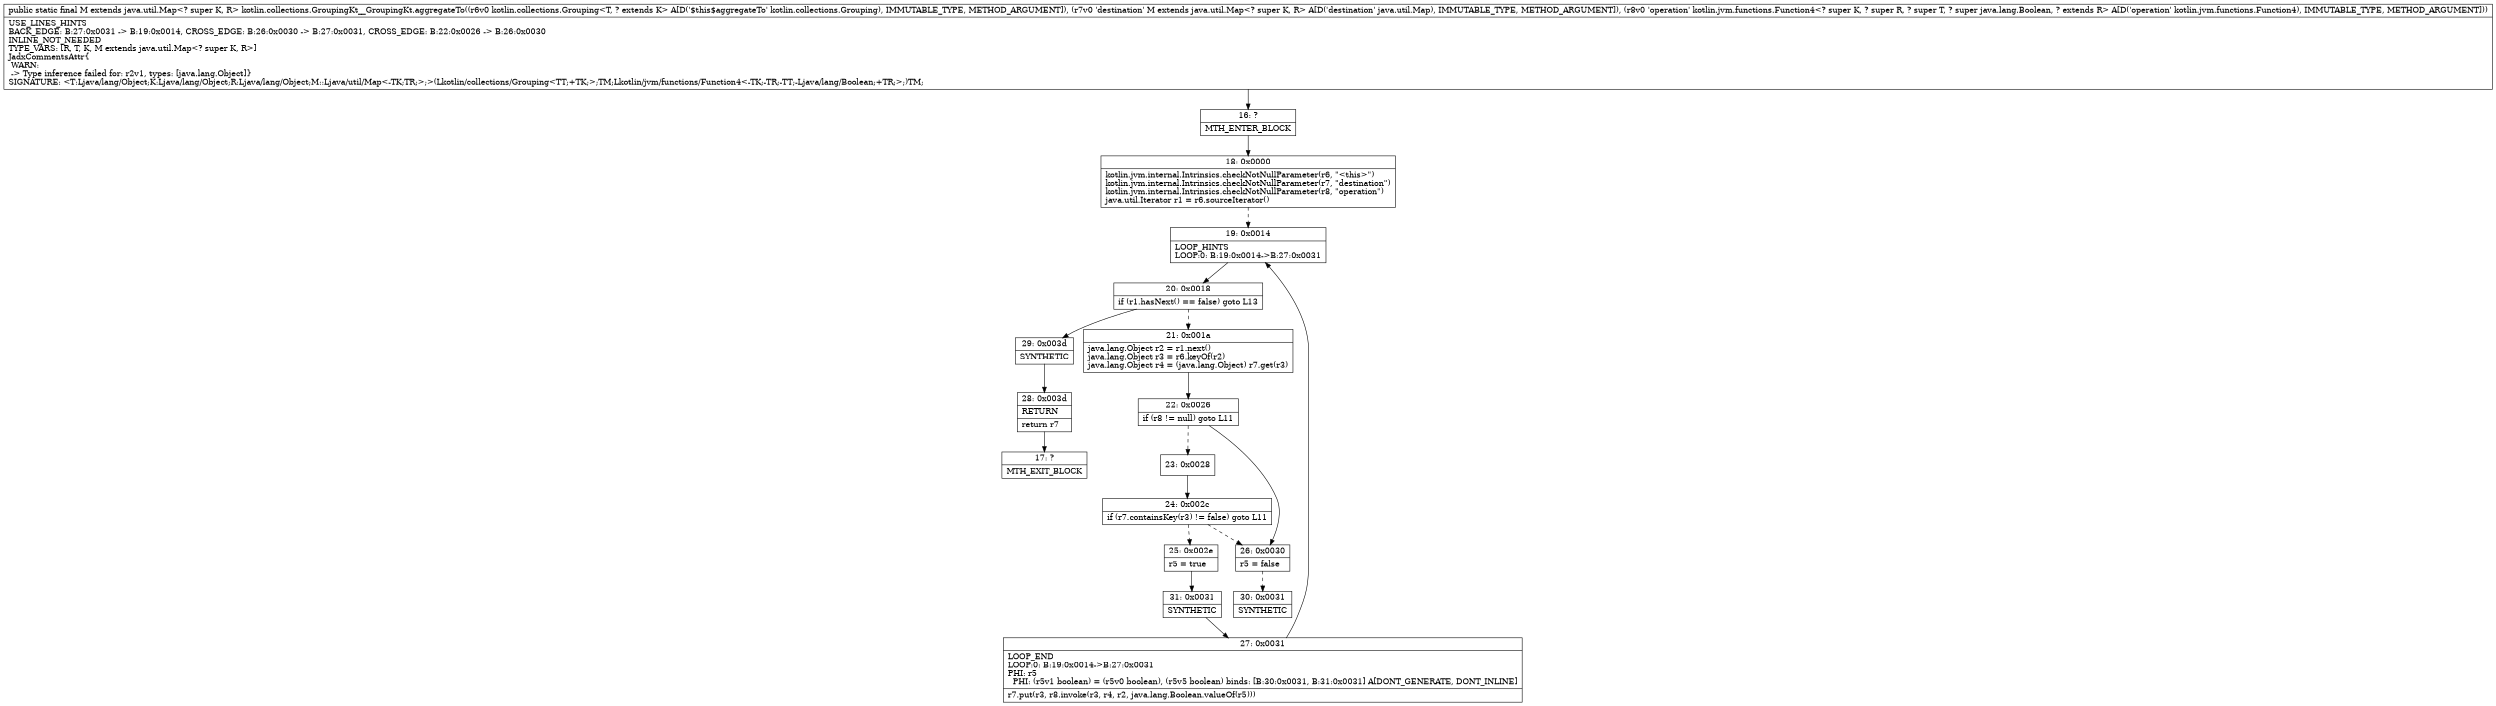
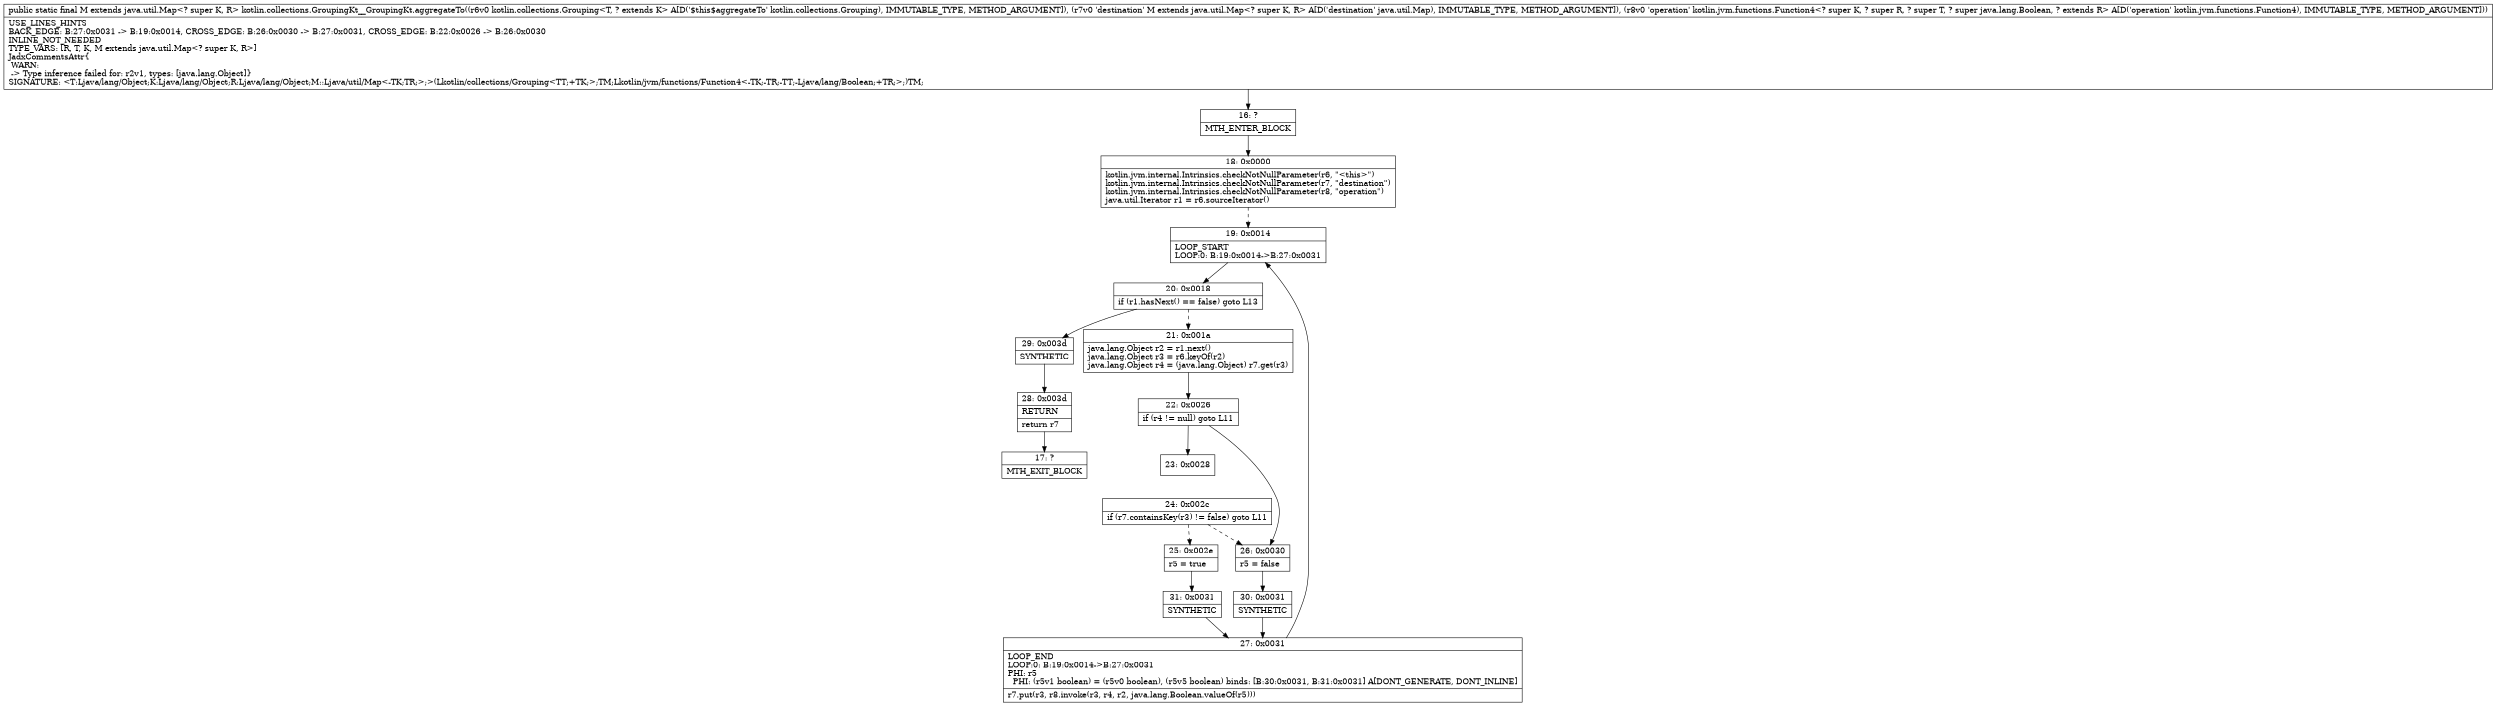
(1202, 247) -> (1202, 247)
(1188, 419) -> (1188, 419)
(1188, 437) -> (1188, 437)
(1188, 484) -> none
(1263, 578) -> (1263, 578)
none -> (1263, 625)
